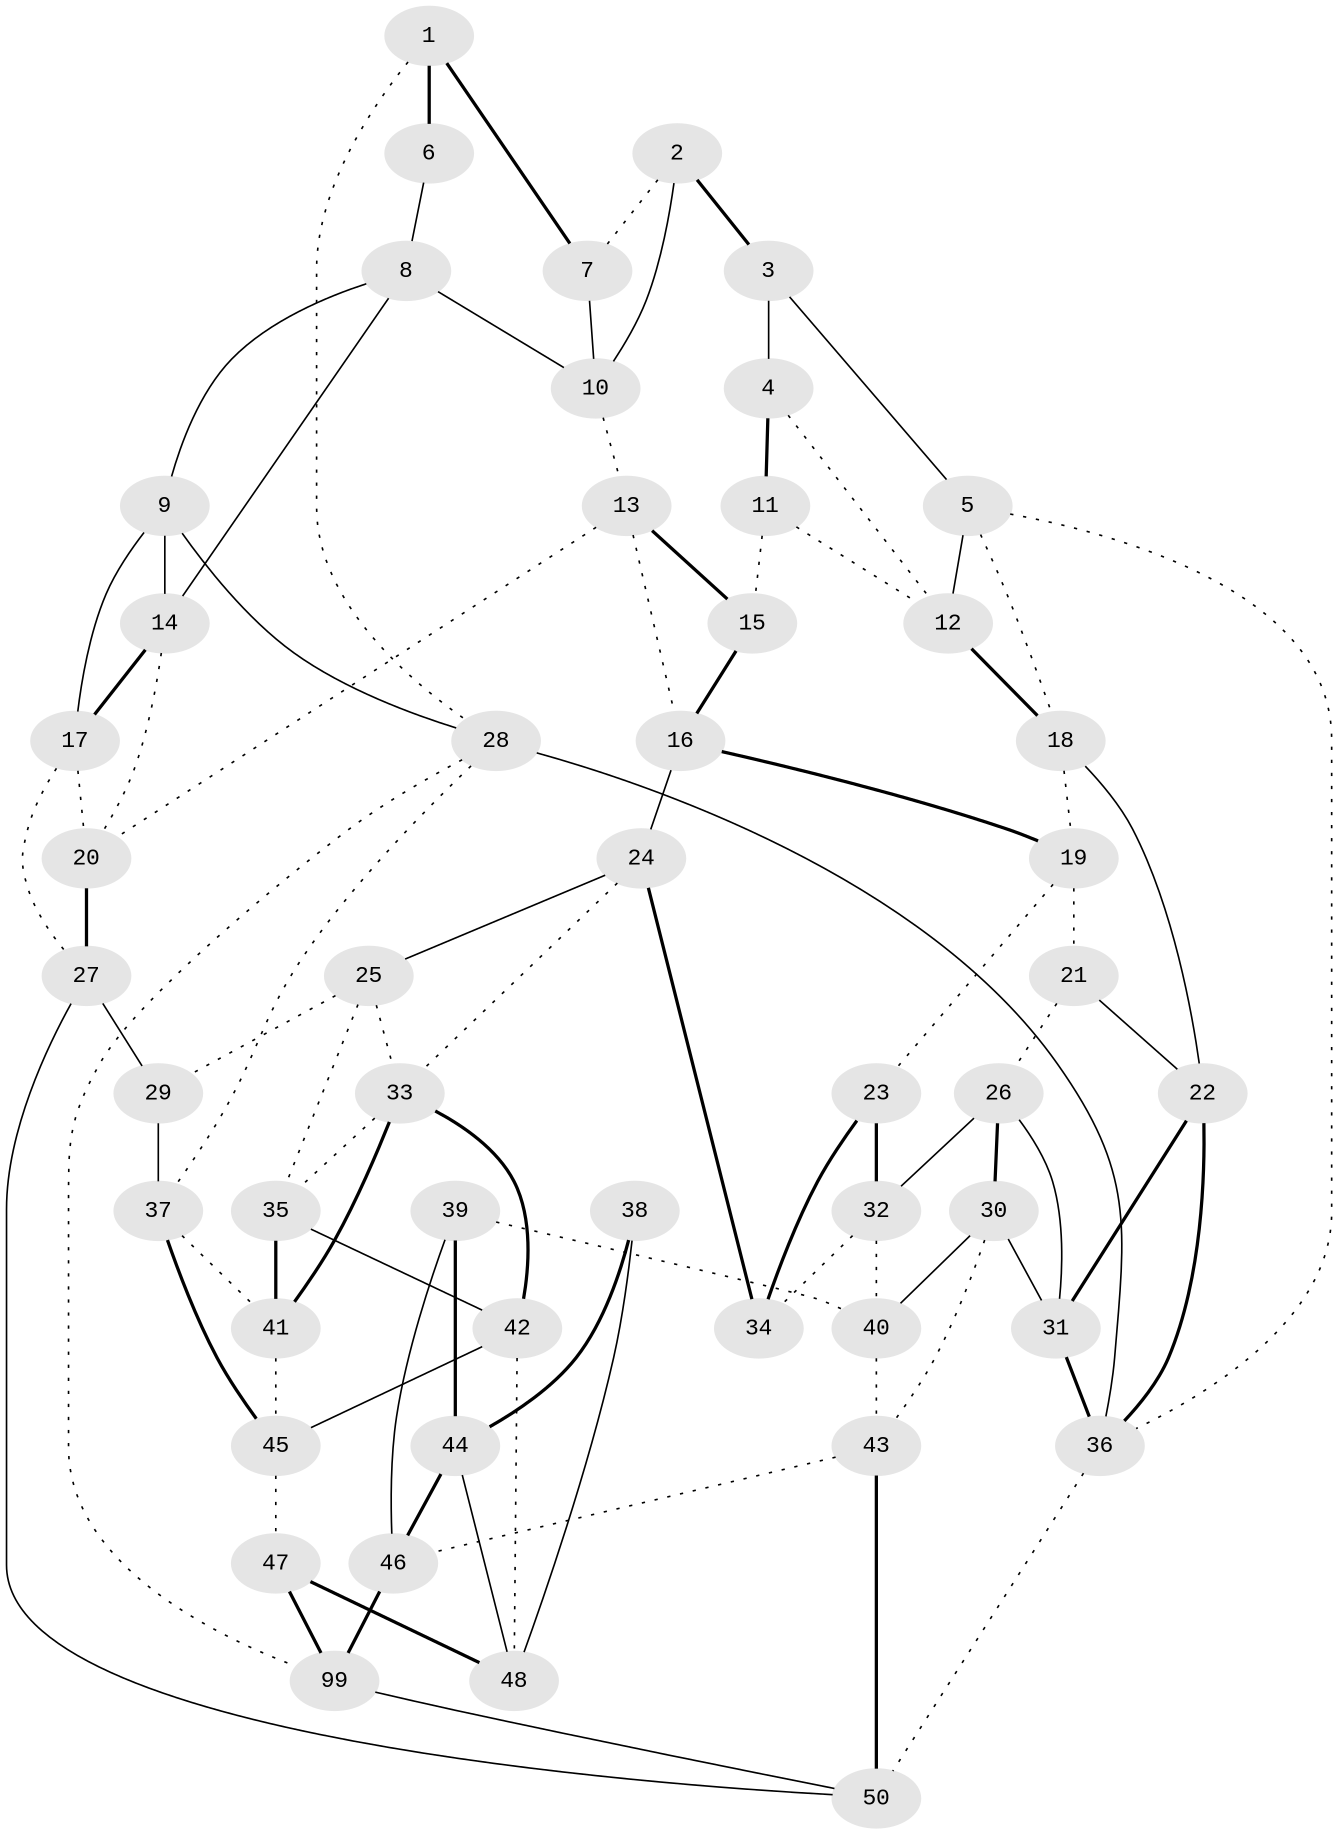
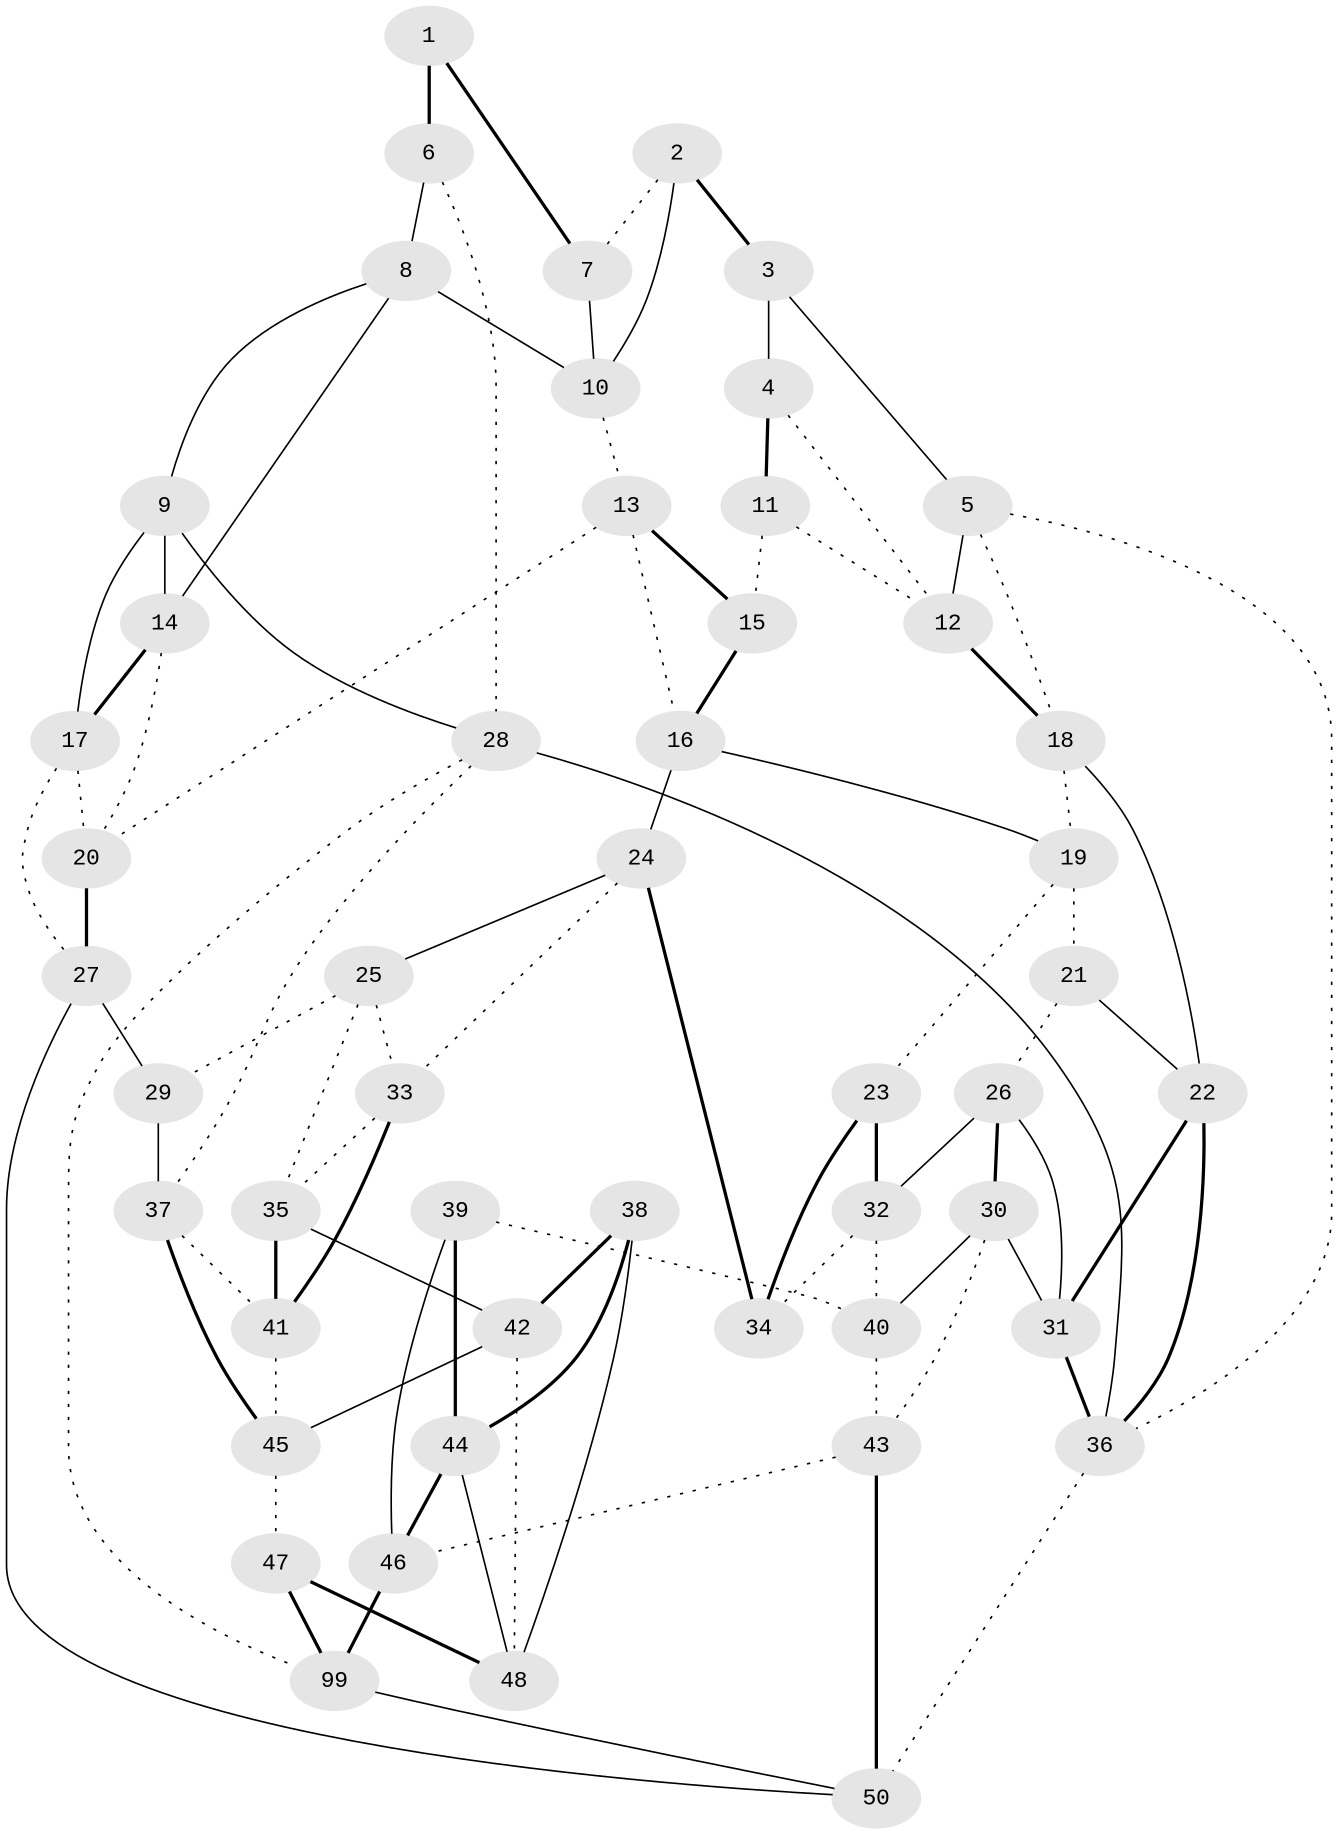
(317, 425) -> (496, 443)
(881, 791) -> (881, 791)
(516, 1187) -> (576, 1269)
